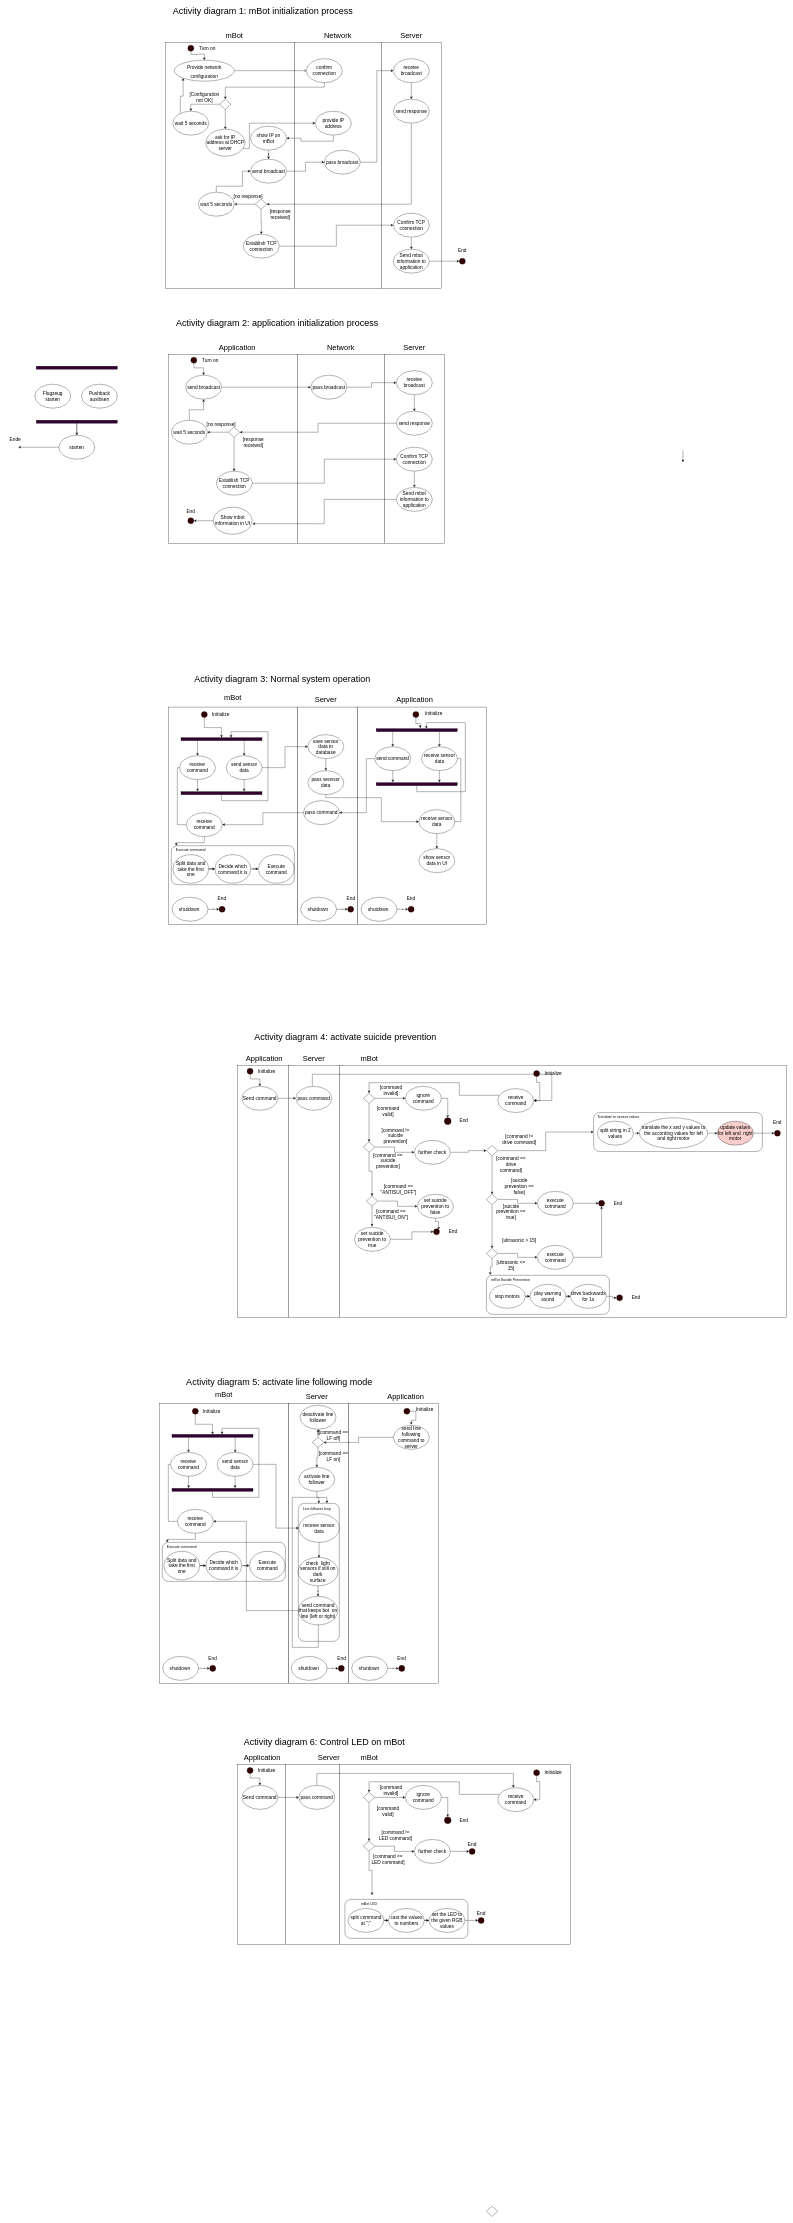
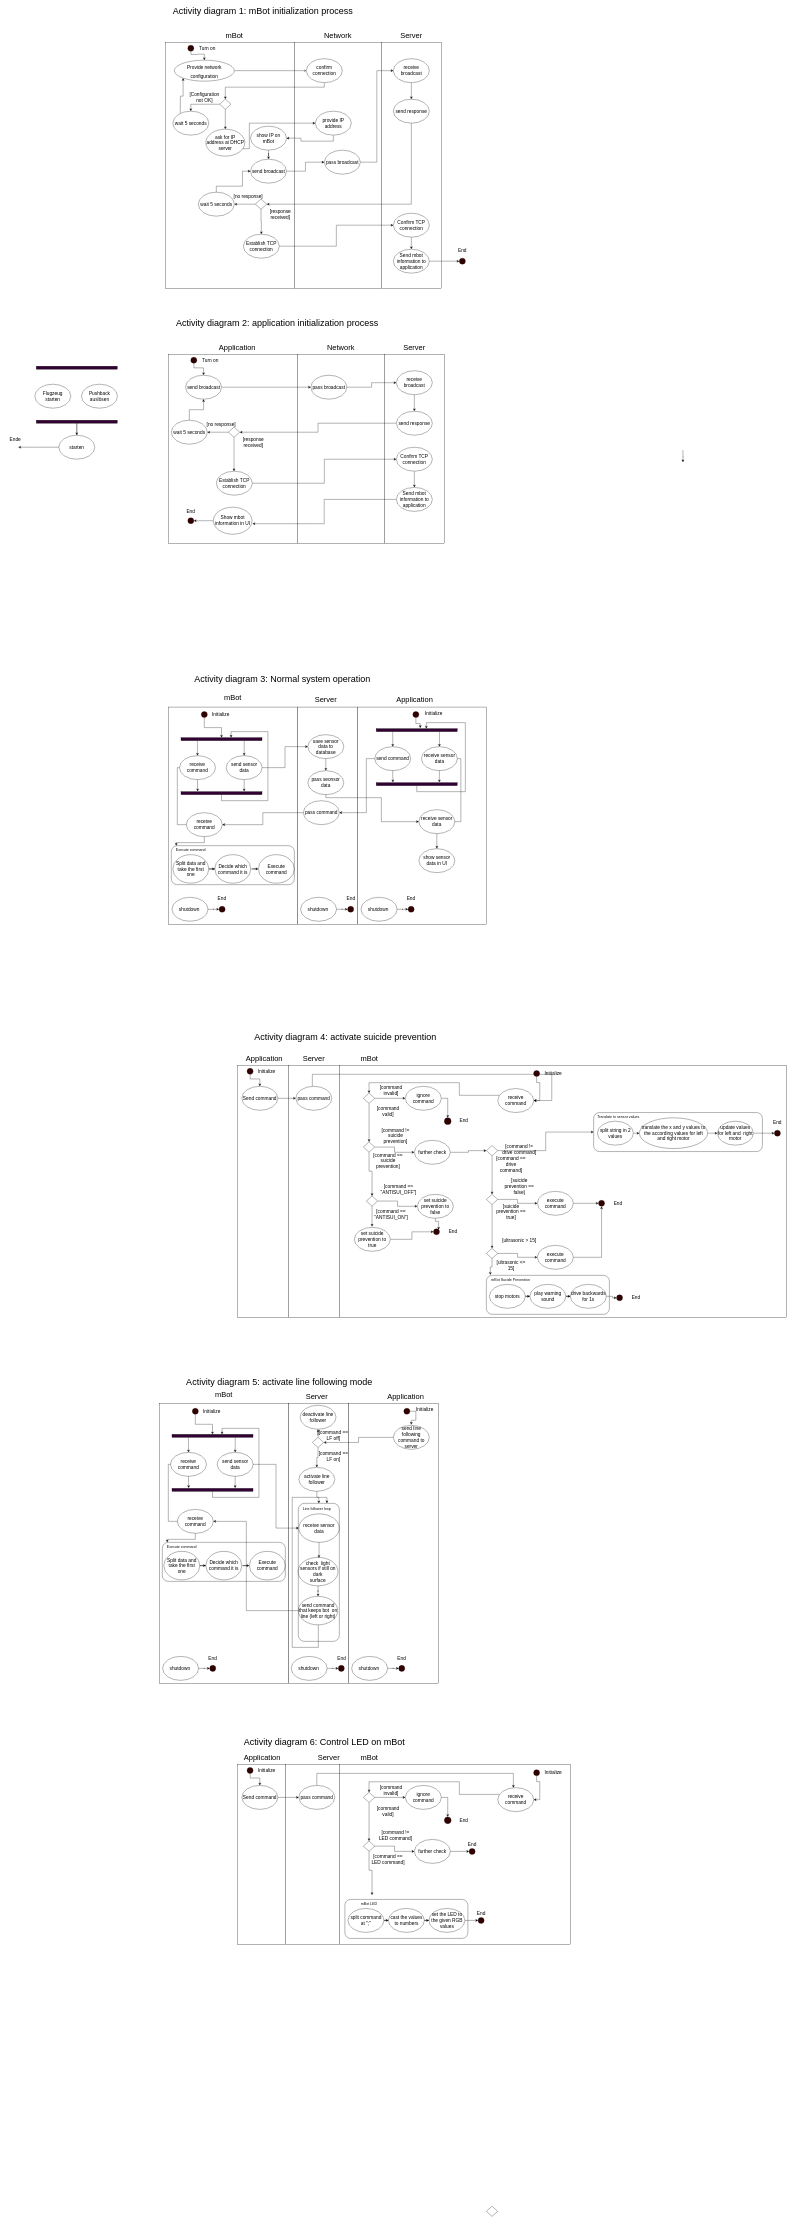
(735, 1133) -> (735, 1133)
(519, 1139) -> (519, 1149)
